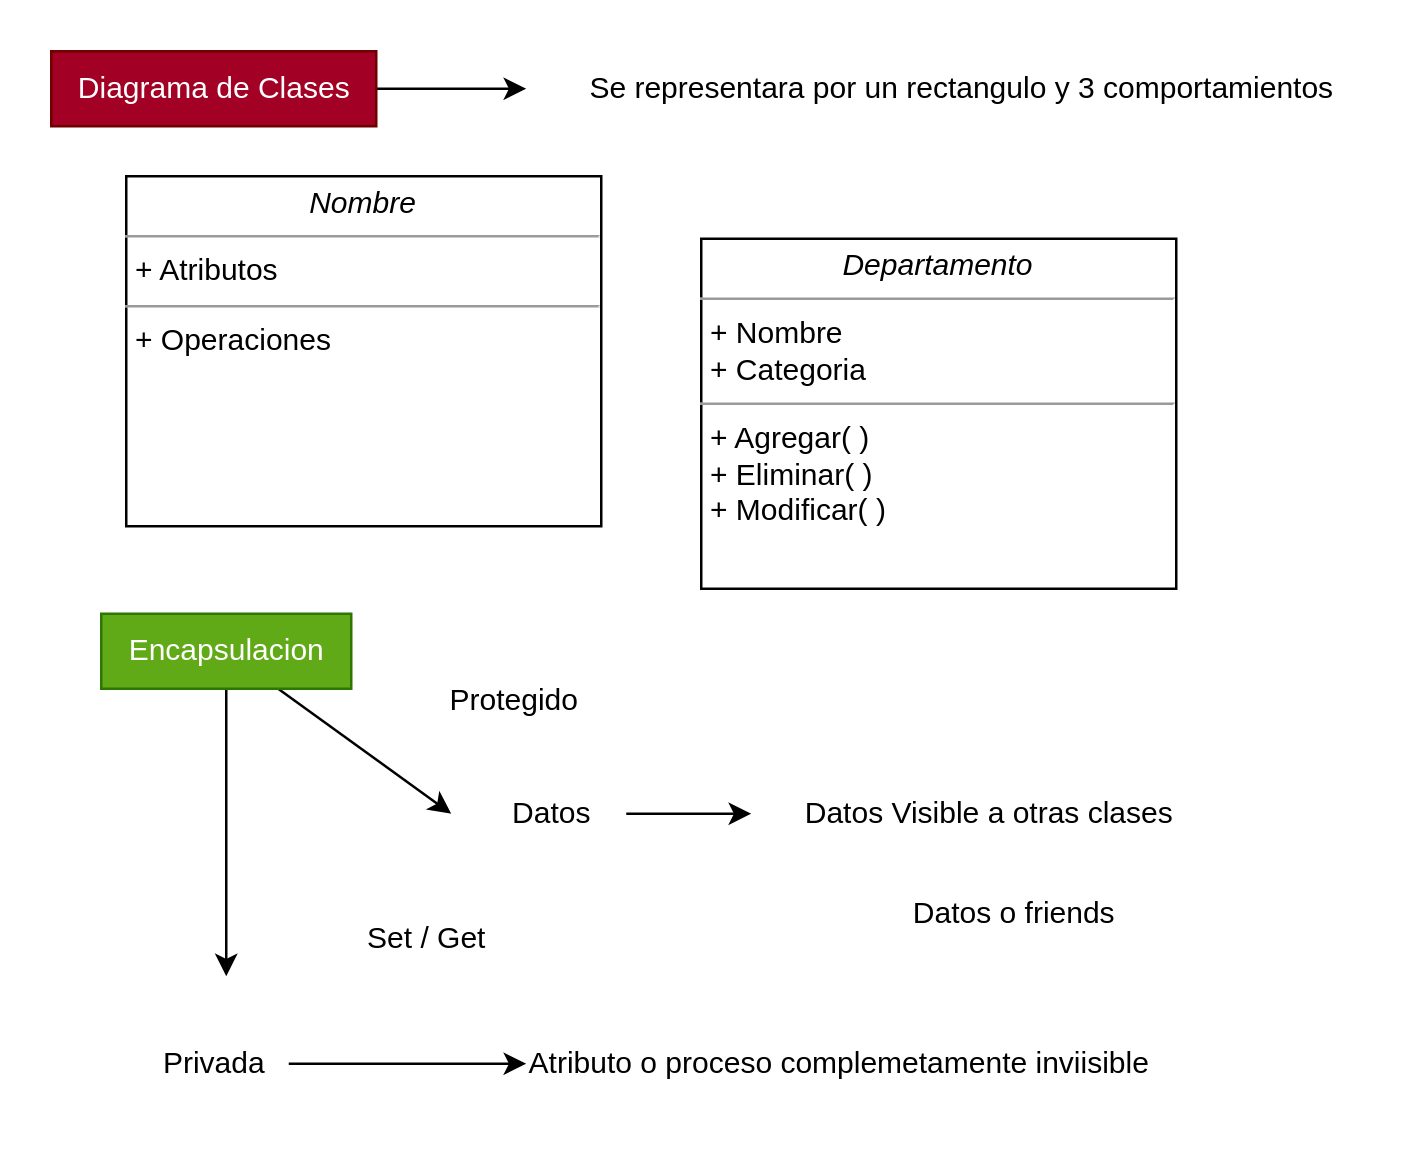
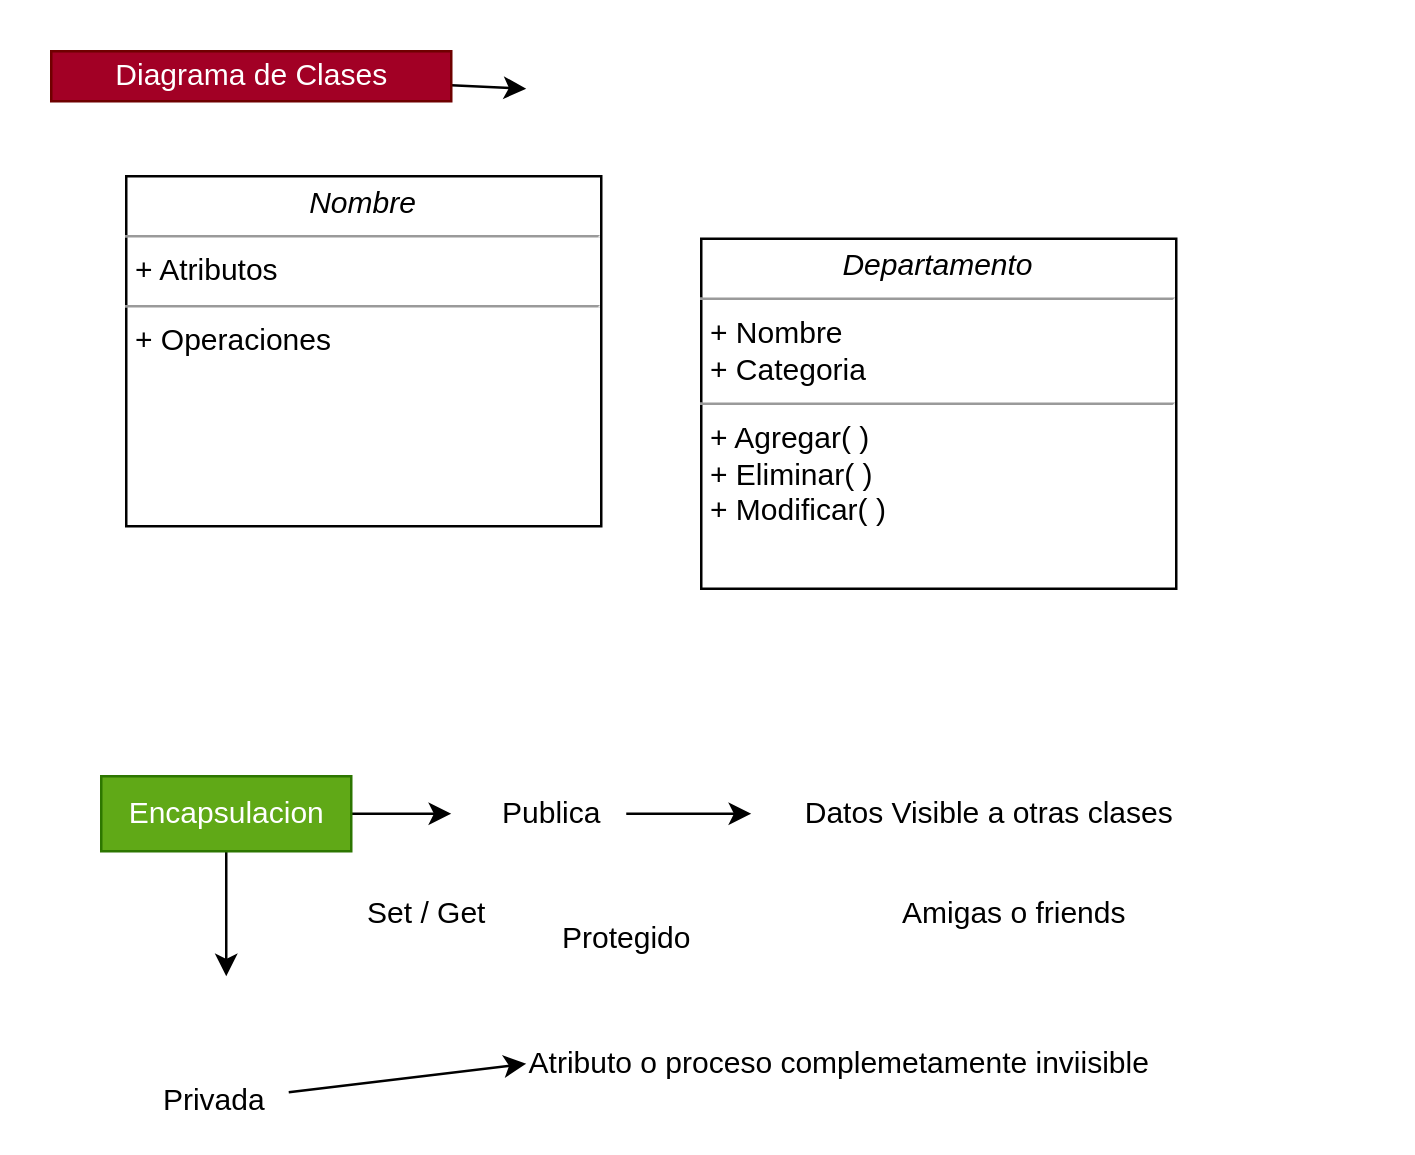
(214, 89) -> (251, 76)
(961, 89) -> none
(226, 651) -> (226, 814)
(514, 701) -> (626, 939)
(553, 814) -> (553, 814)
(1015, 914) -> (1015, 914)
(426, 939) -> (426, 914)
(214, 1064) -> (214, 1101)
